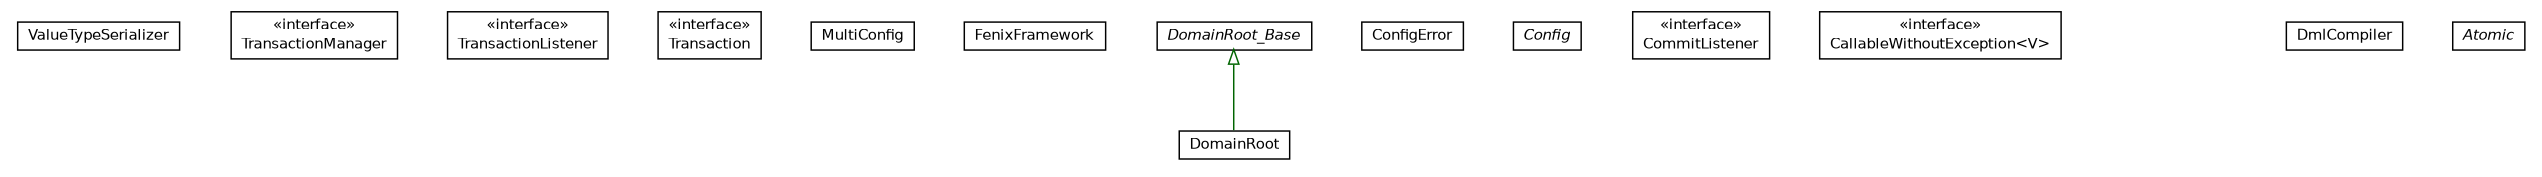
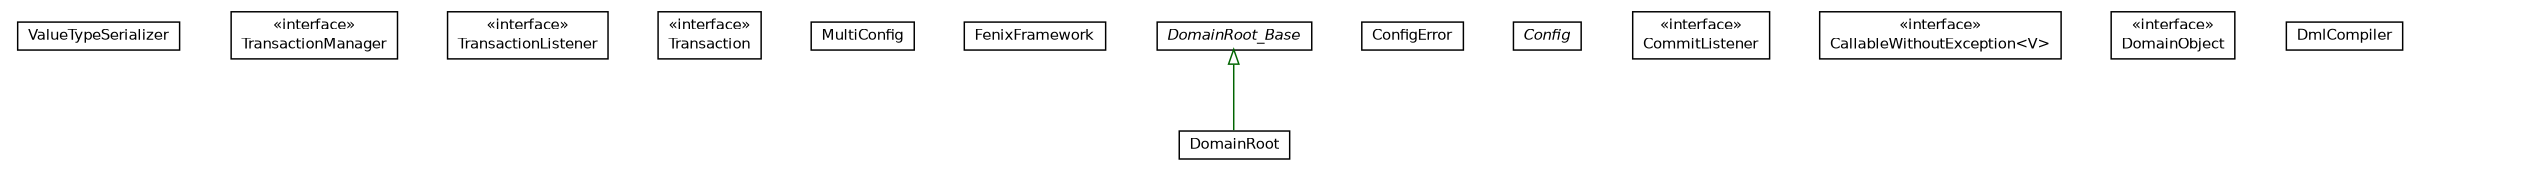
none -> (2173, 35)
(2488, 35) -> none
